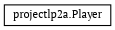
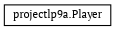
(58, 15) -> (58, 15)
